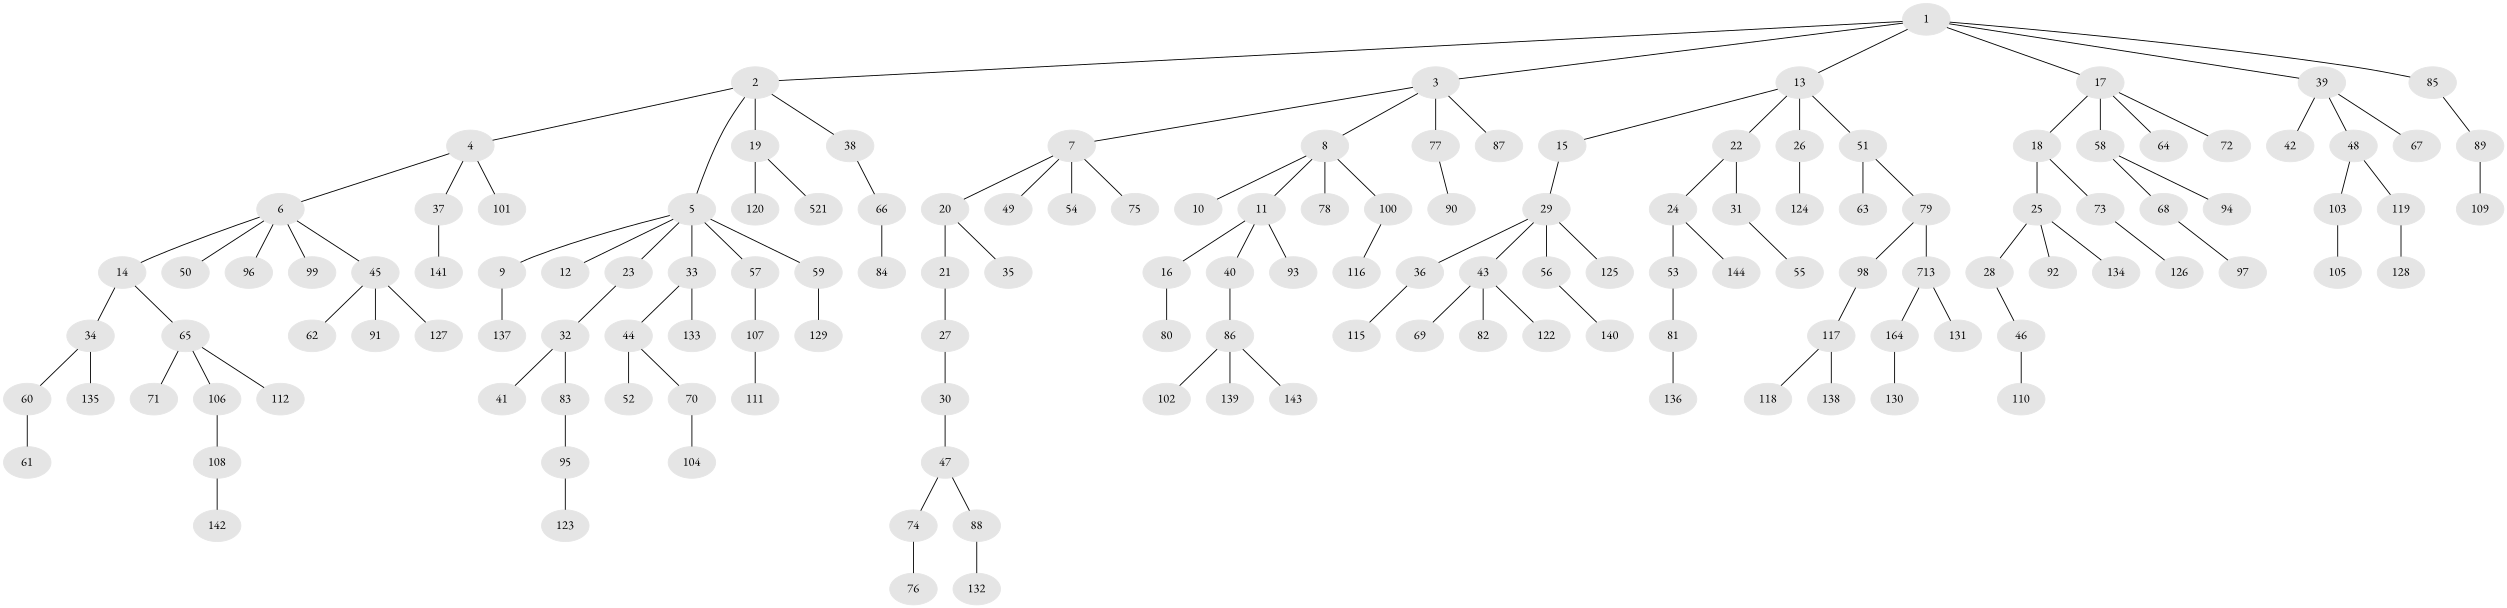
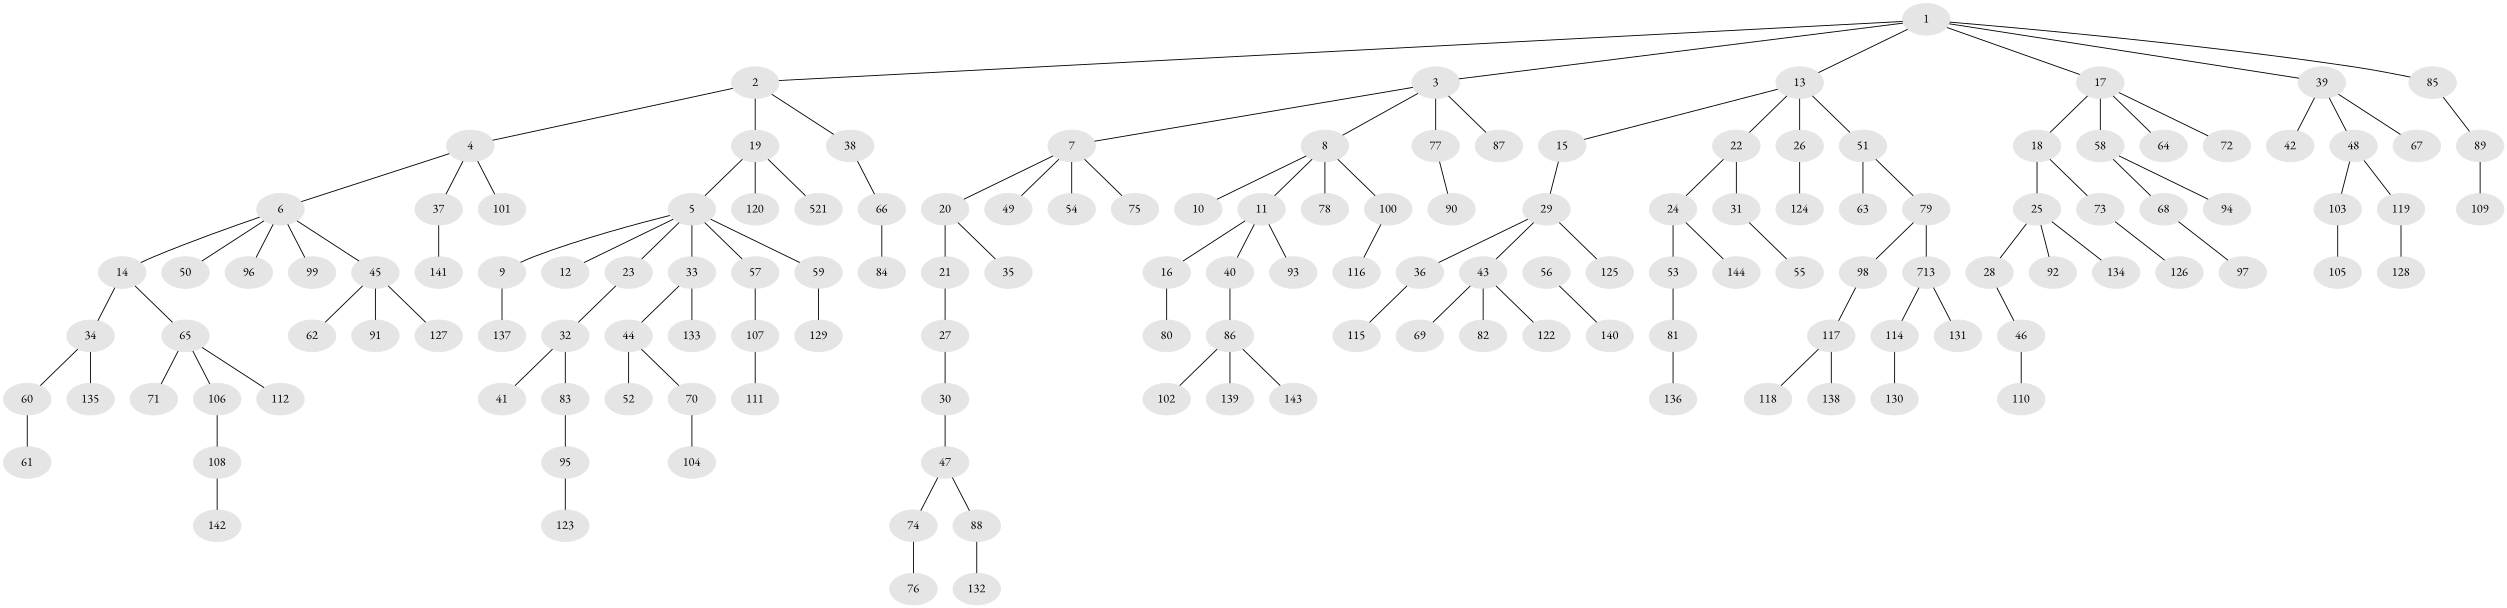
(717, 143) -> (724, 177)
(1546, 241) -> none
(1895, 336) -> (1895, 336)
